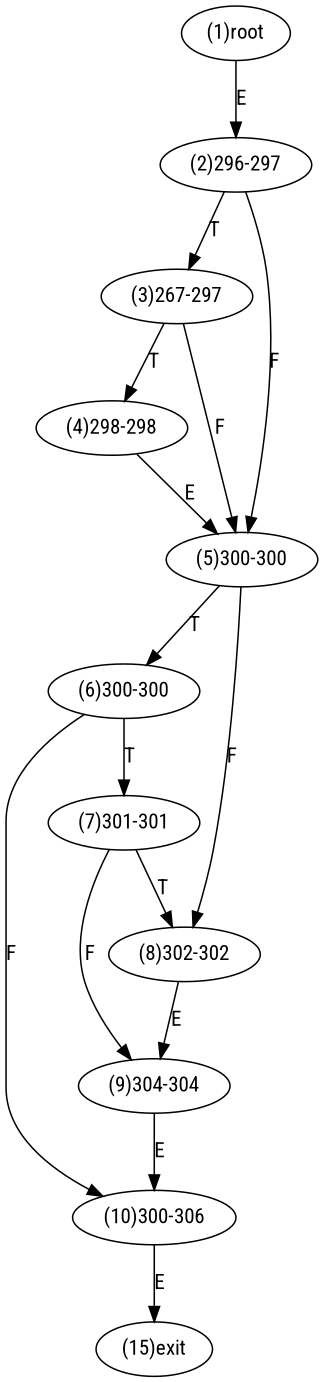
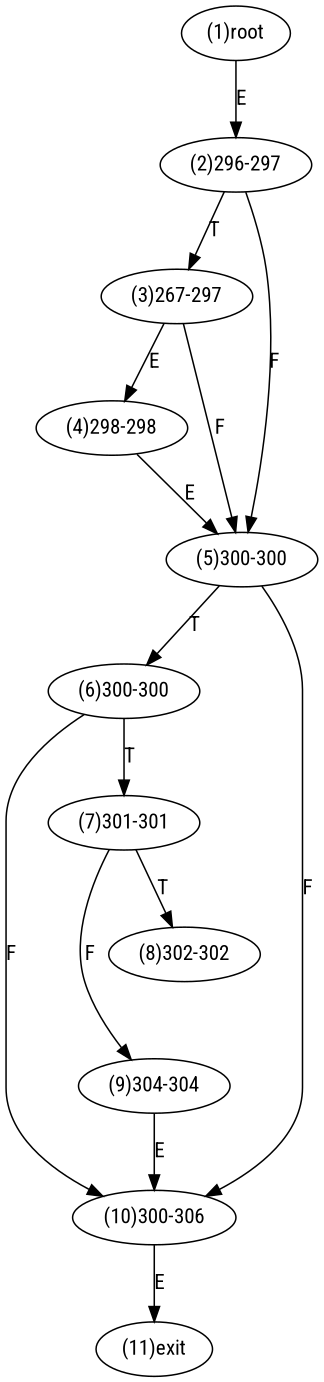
(154, 362) -> (154, 362)
(228, 751) -> (303, 901)
(171, 1013) -> none
(154, 1349) -> (154, 1349)
